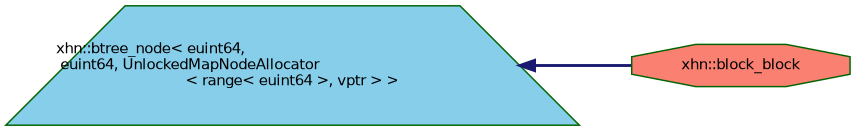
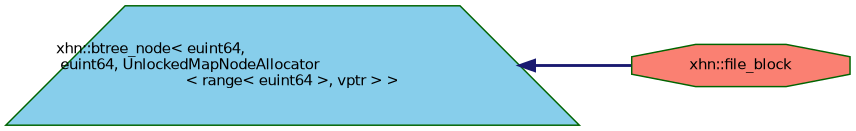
(741, 66) -> (741, 66)
